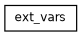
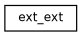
(41, 18) -> (41, 18)
